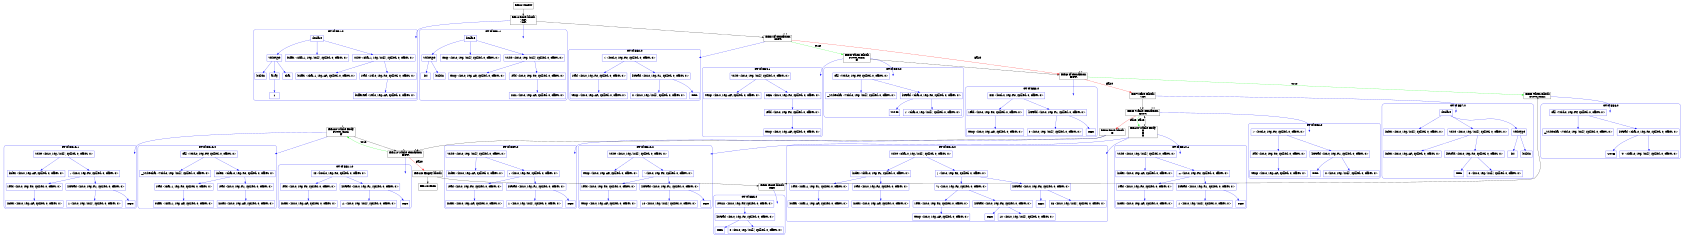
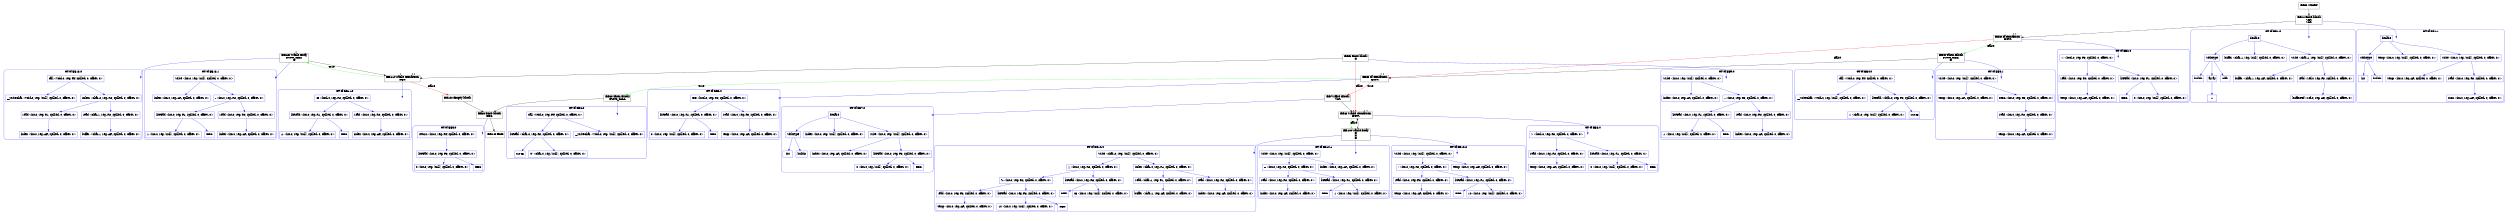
(818, 46) -> (1991, 46)
(1109, 84) -> (1370, 87)
(1126, 121) -> (1356, 86)
(405, 155) -> (402, 80)
(428, 179) -> (492, 124)
